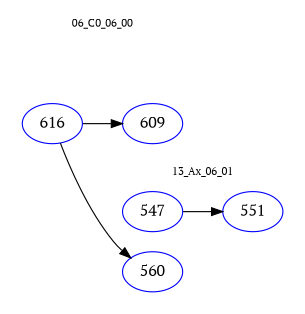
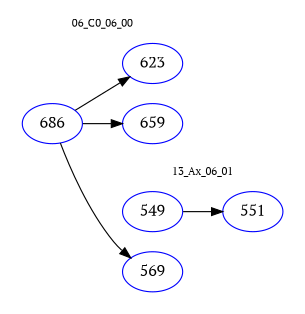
none -> (153, 63)
(52, 124) -> (52, 124)
(153, 124) -> (153, 124)
(153, 212) -> (153, 212)
(153, 272) -> (153, 272)
